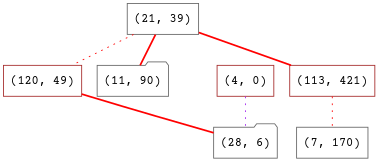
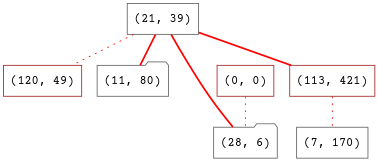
(133, 81) -> (133, 81)
(245, 81) -> (245, 81)
(148, 114) -> (200, 82)
